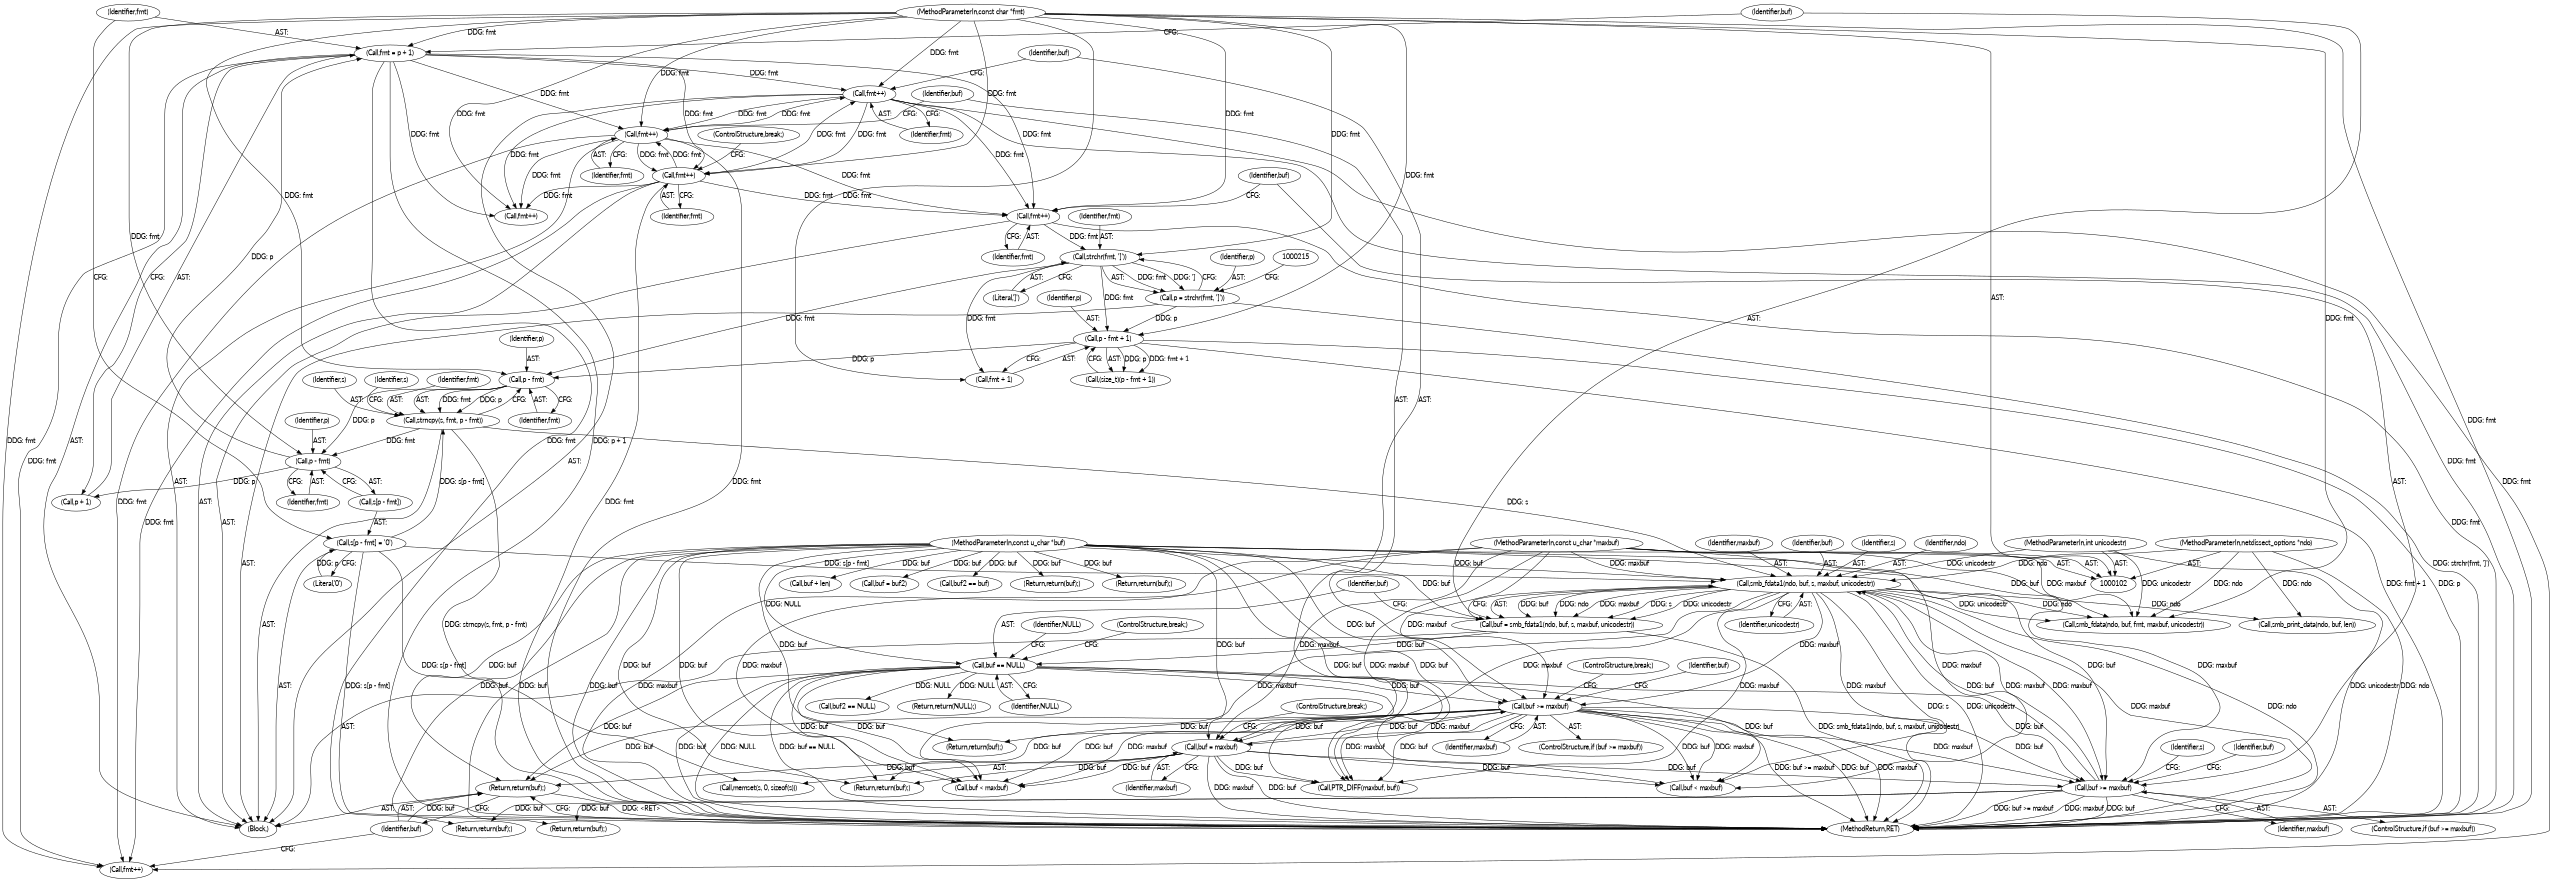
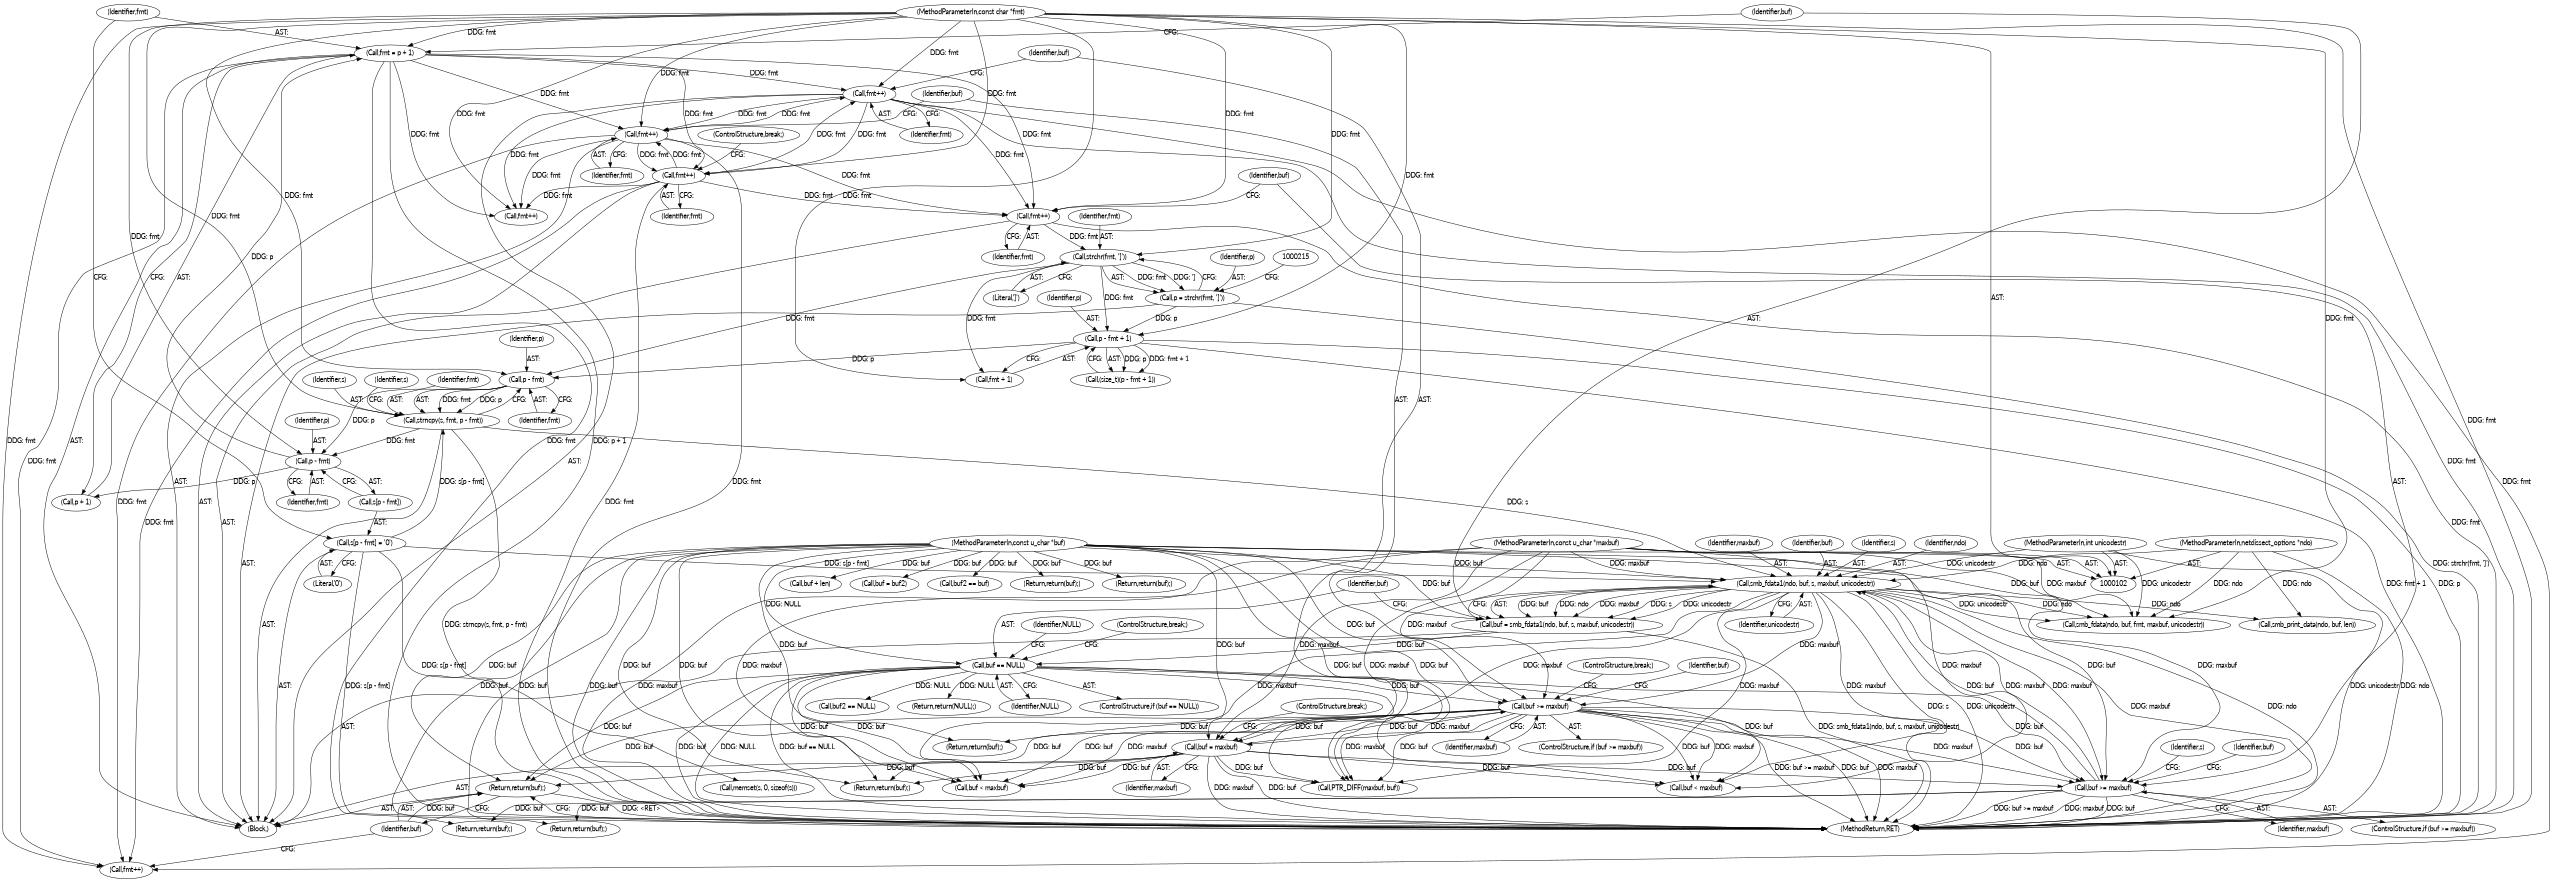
none -> (267, 28)
(327, 564) -> (327, 564)
none -> (1149, 707)
(958, 767) -> (729, 766)
